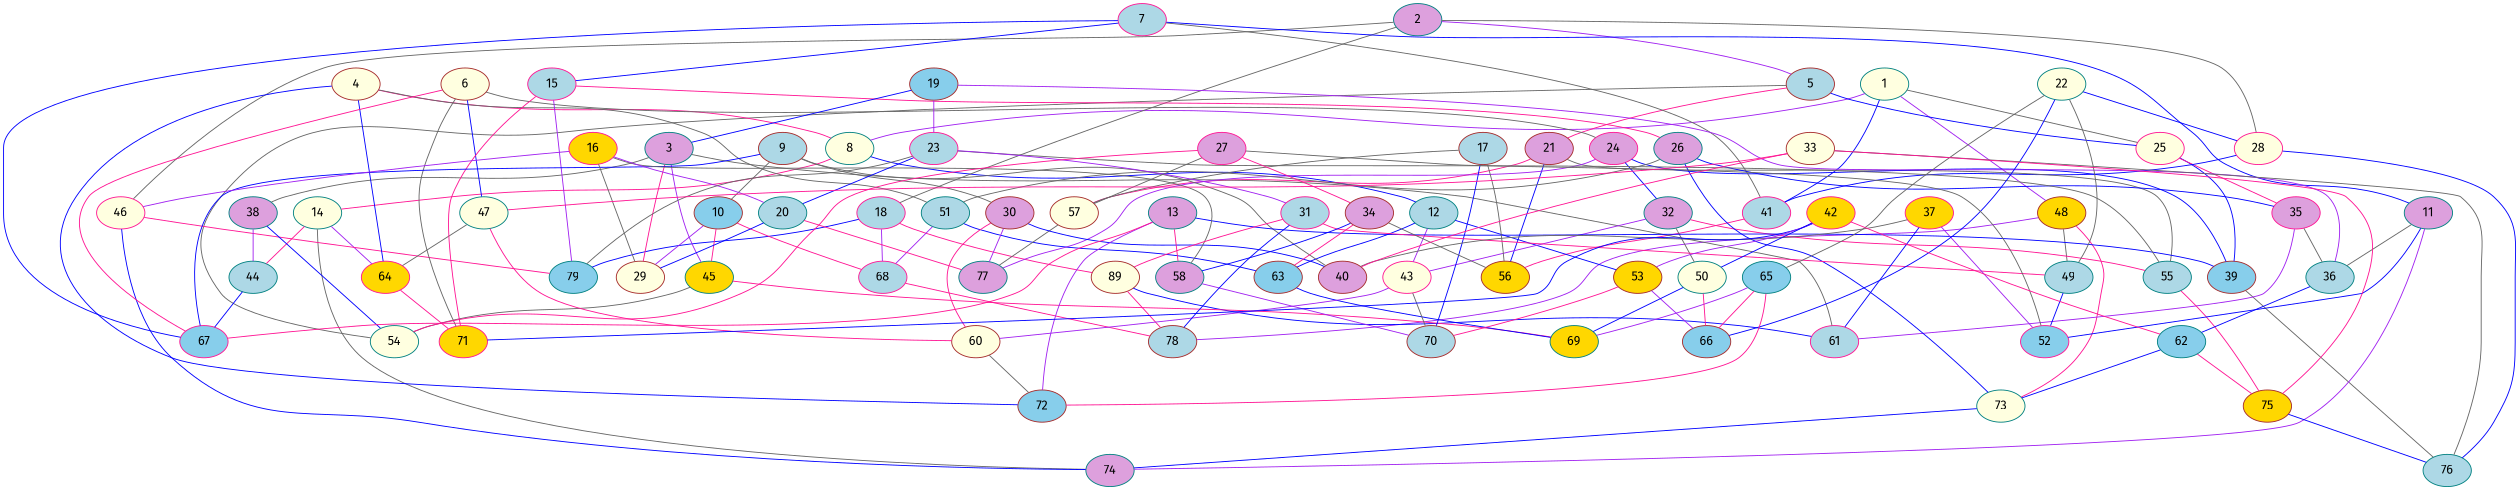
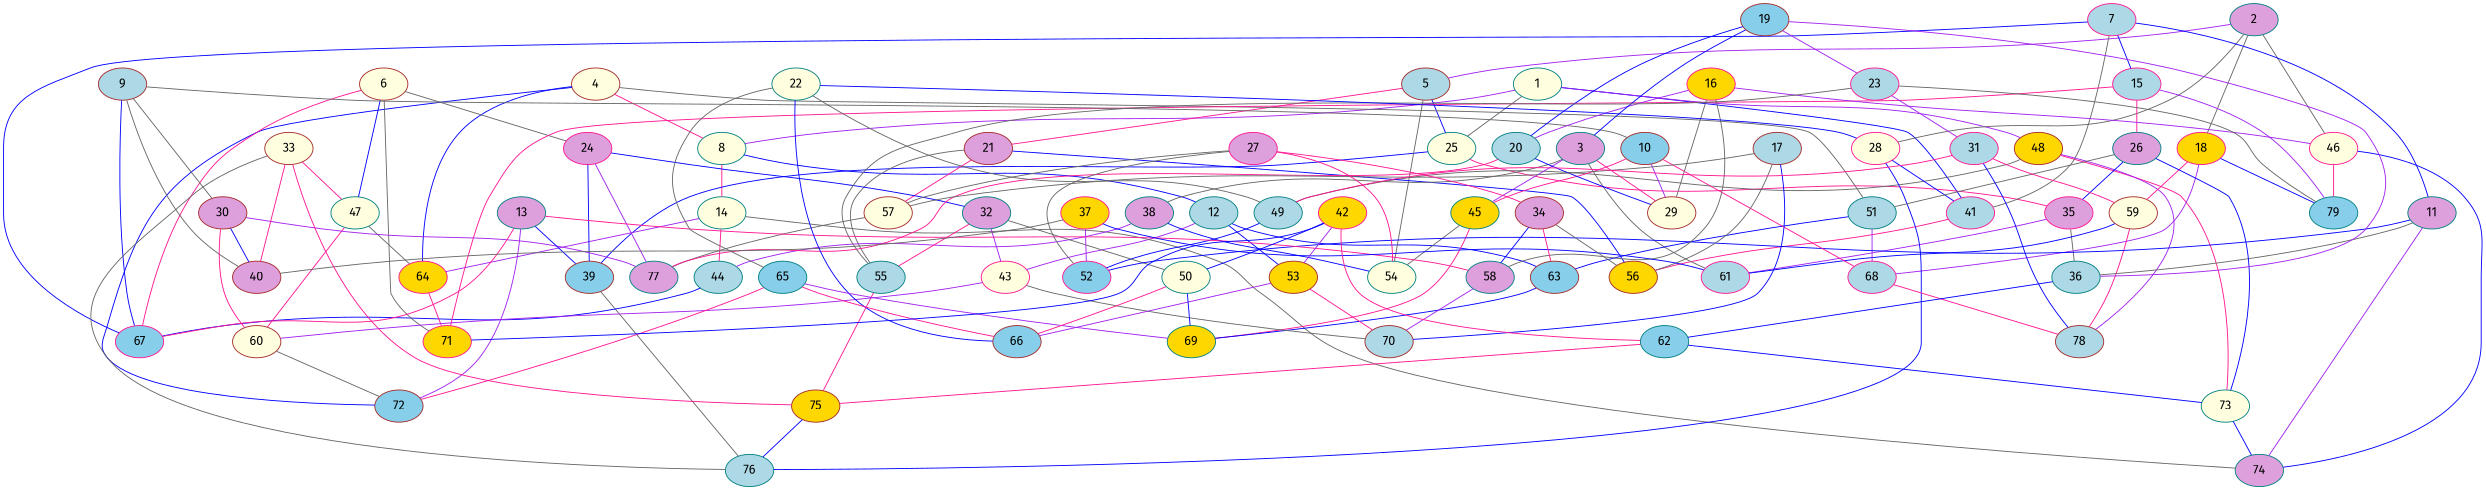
(2160, 148) -> (1452, 148)
(858, 181) -> (1631, 69)
(881, 213) -> (2201, 148)
(1115, 277) -> (2133, 213)
